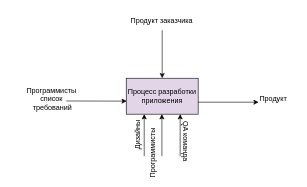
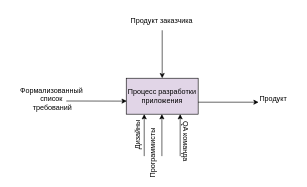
(52, 99) -> (52, 99)
